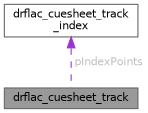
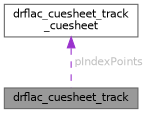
(71, 21) -> (71, 21)
